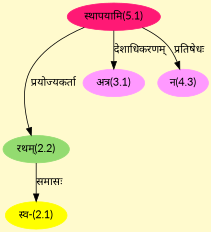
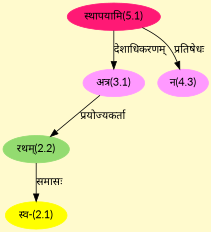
(33, 66) -> (78, 113)
